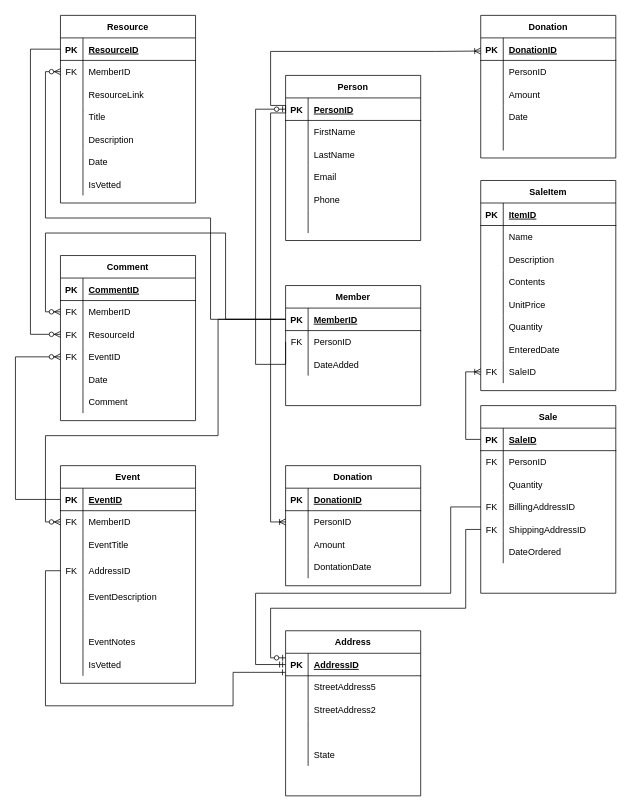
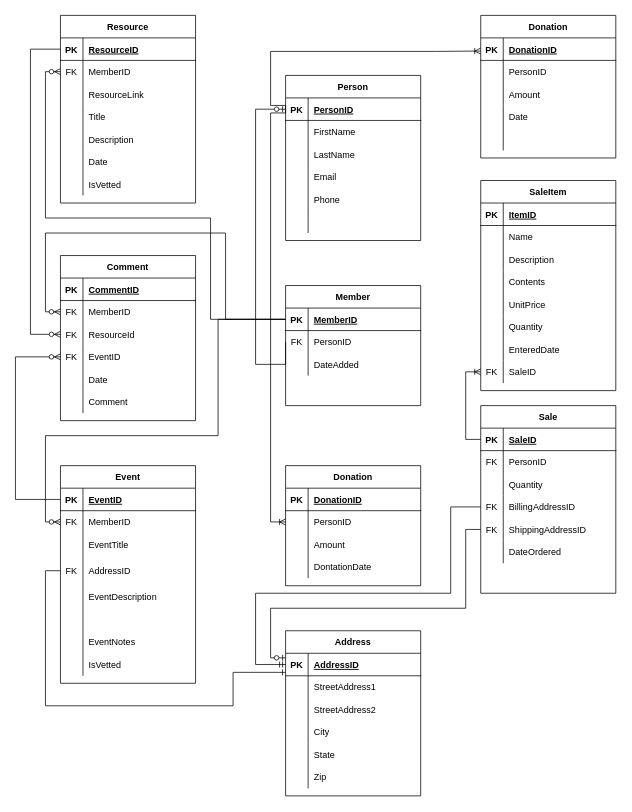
(349, 687) -> (349, 687)
none -> (364, 732)
none -> (364, 777)
